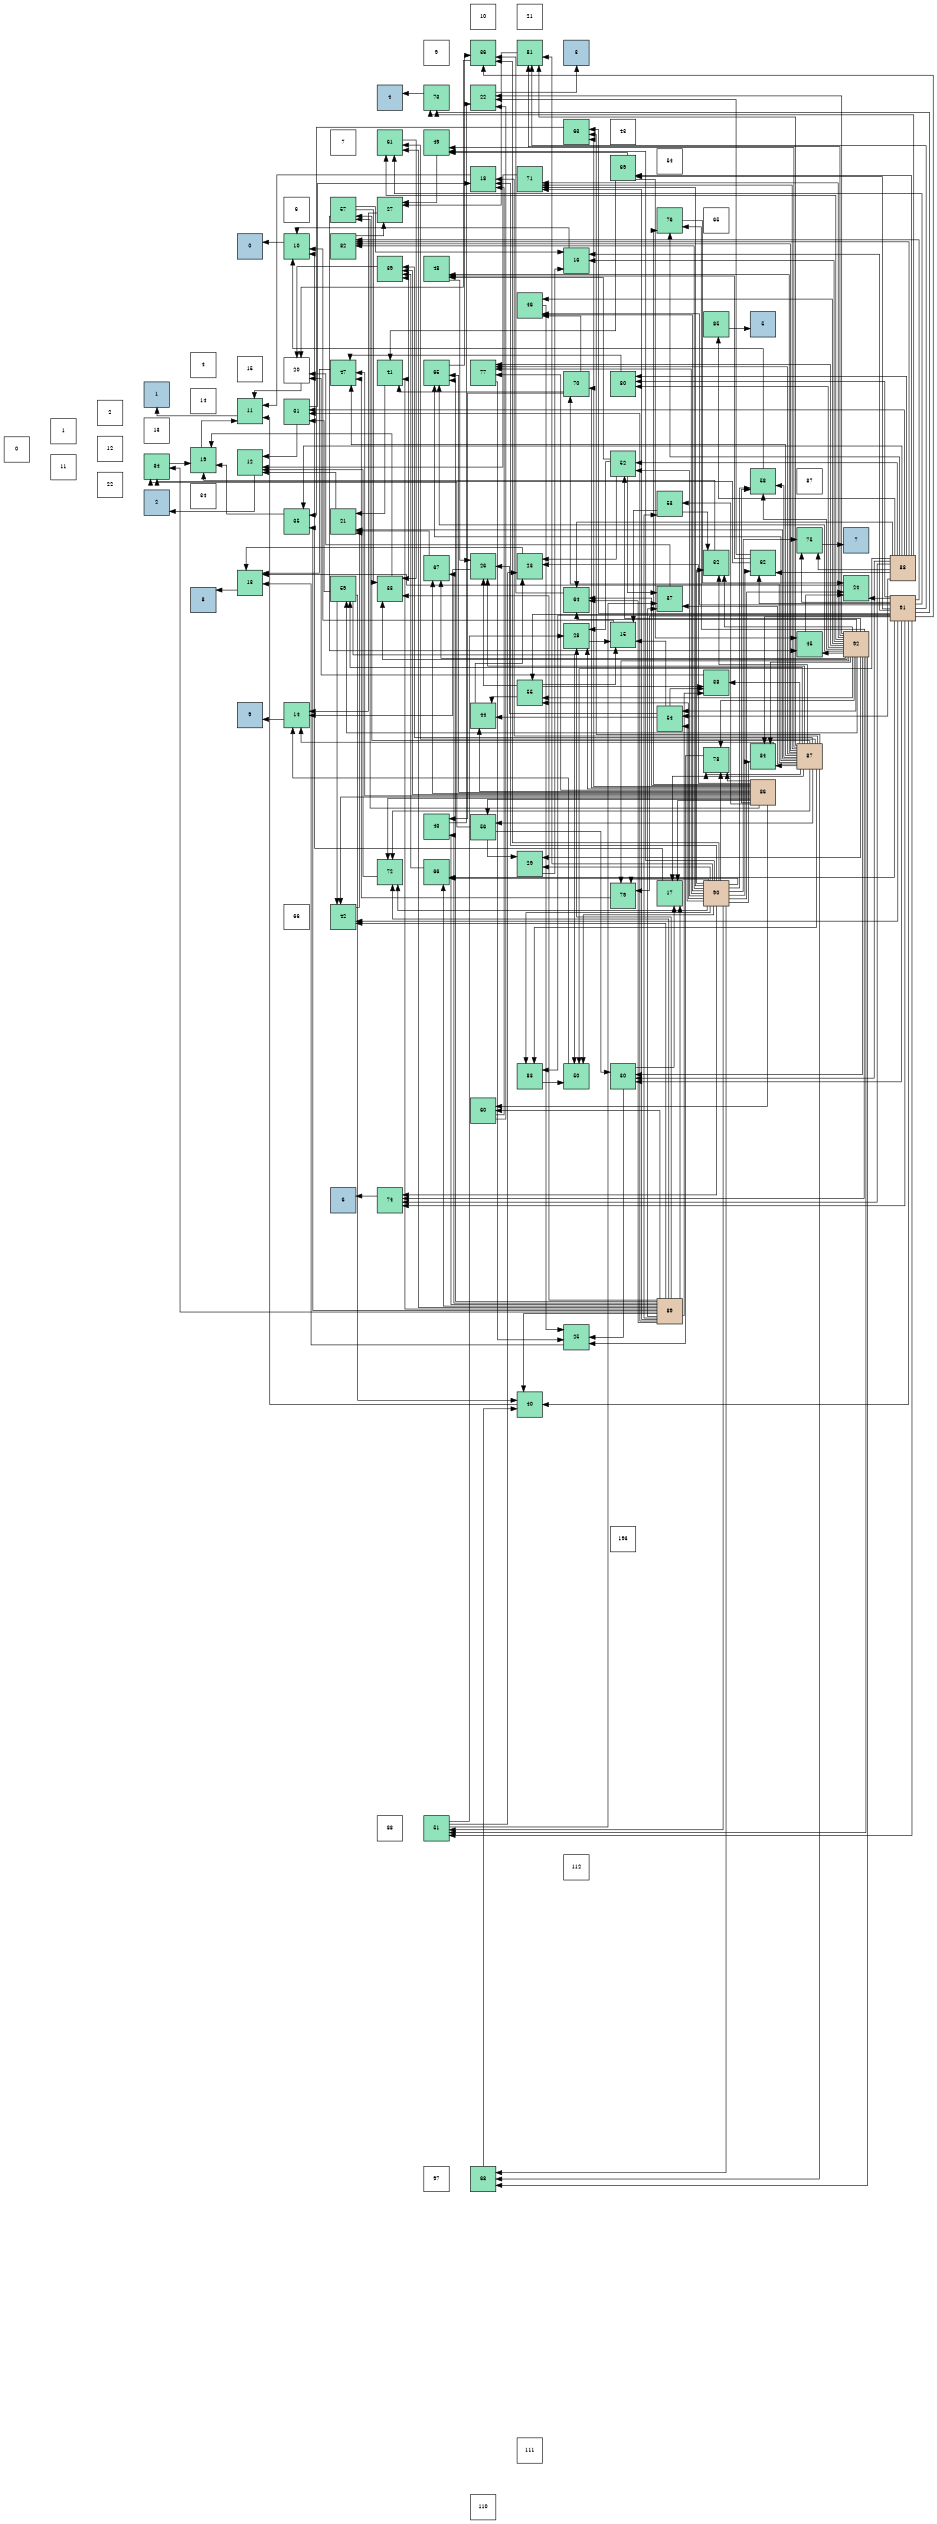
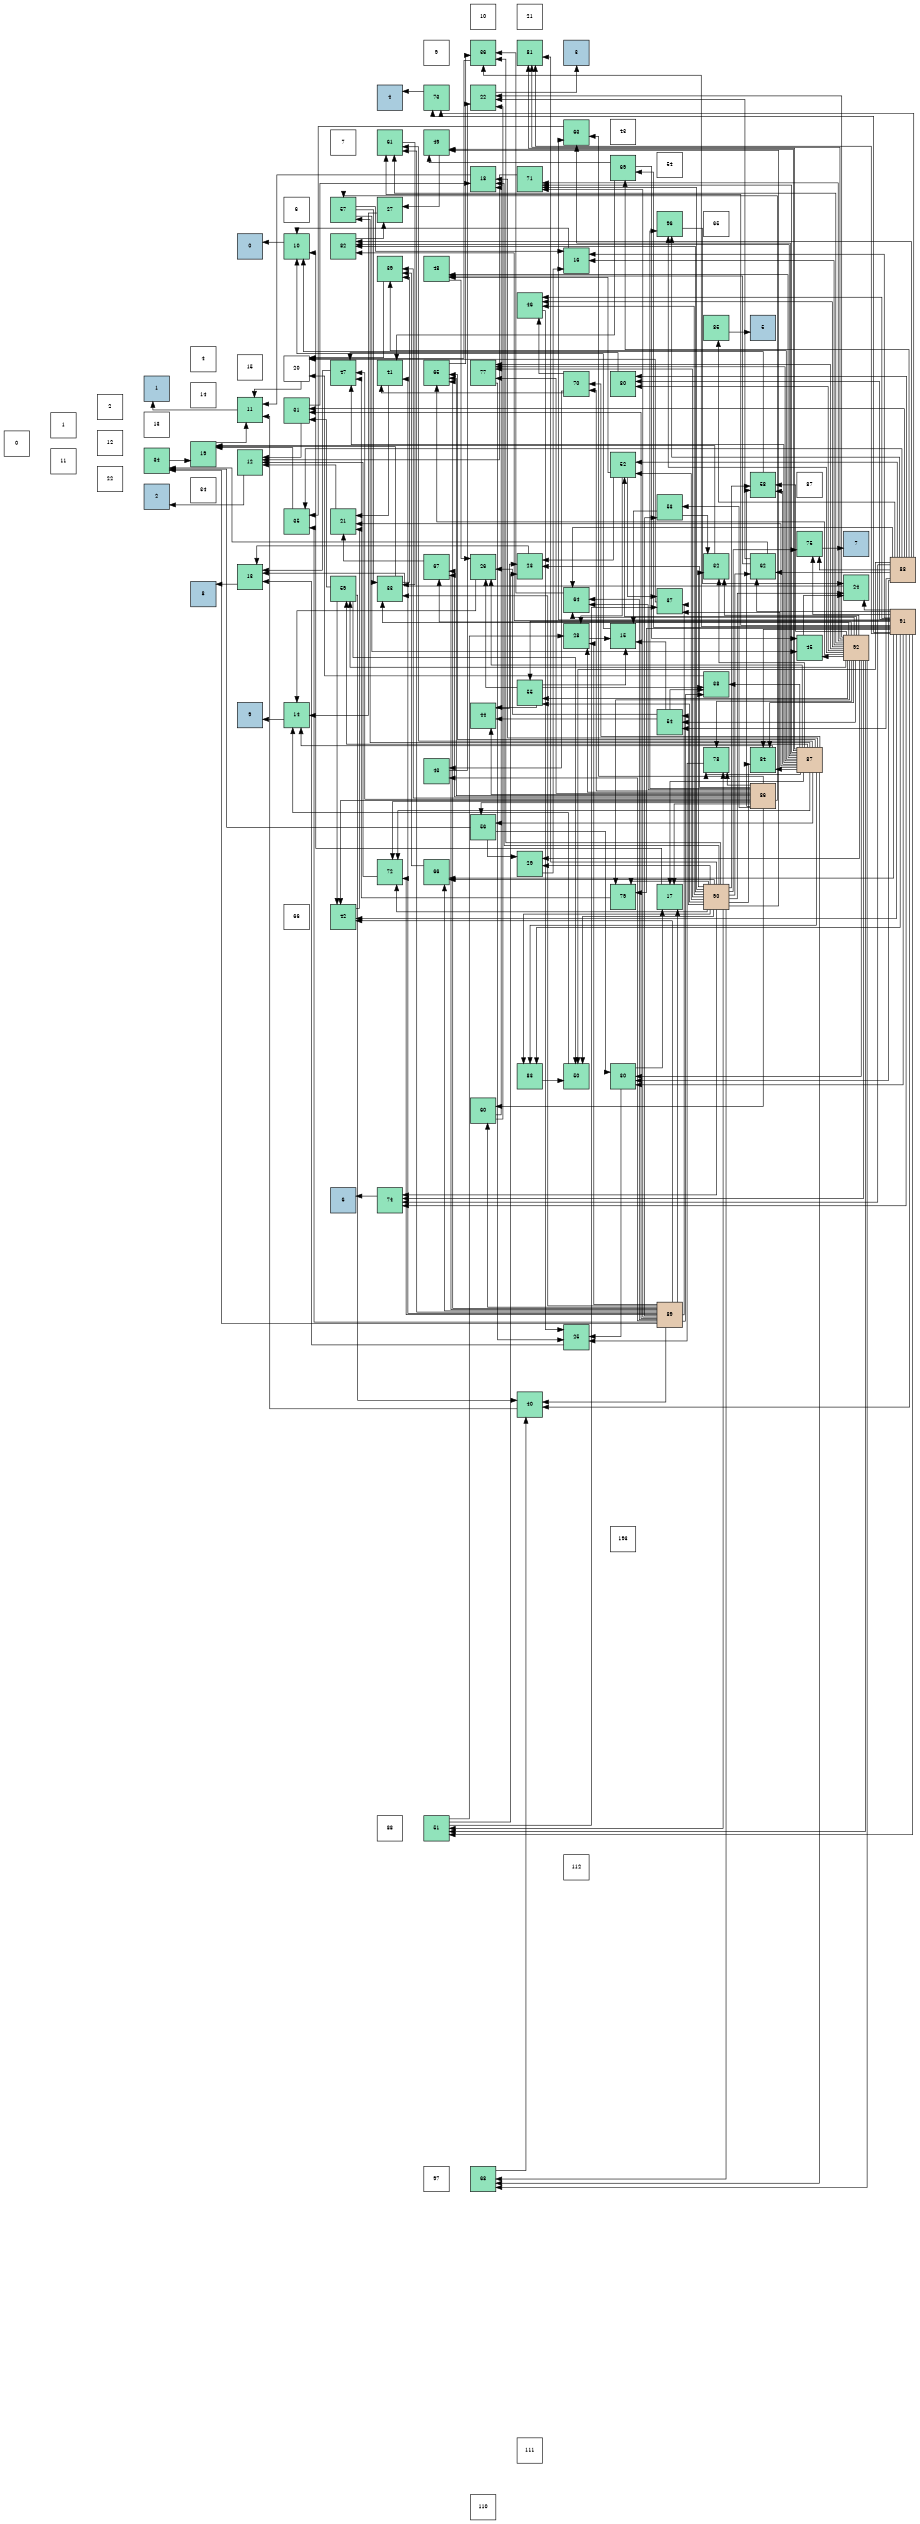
(501, 161) -> none
(670, 220) -> (670, 224)
